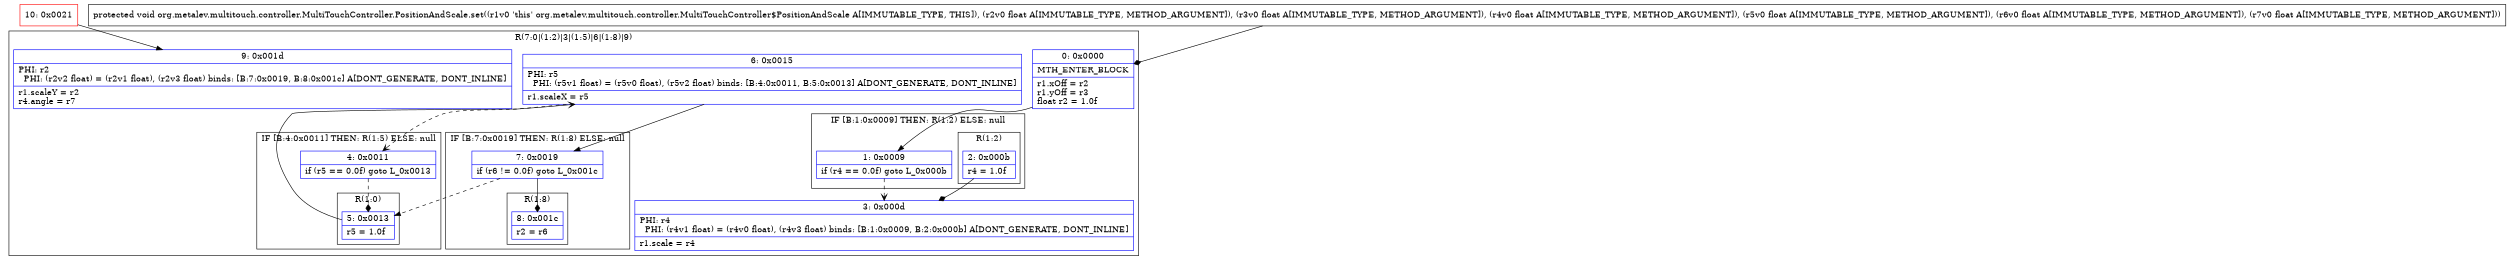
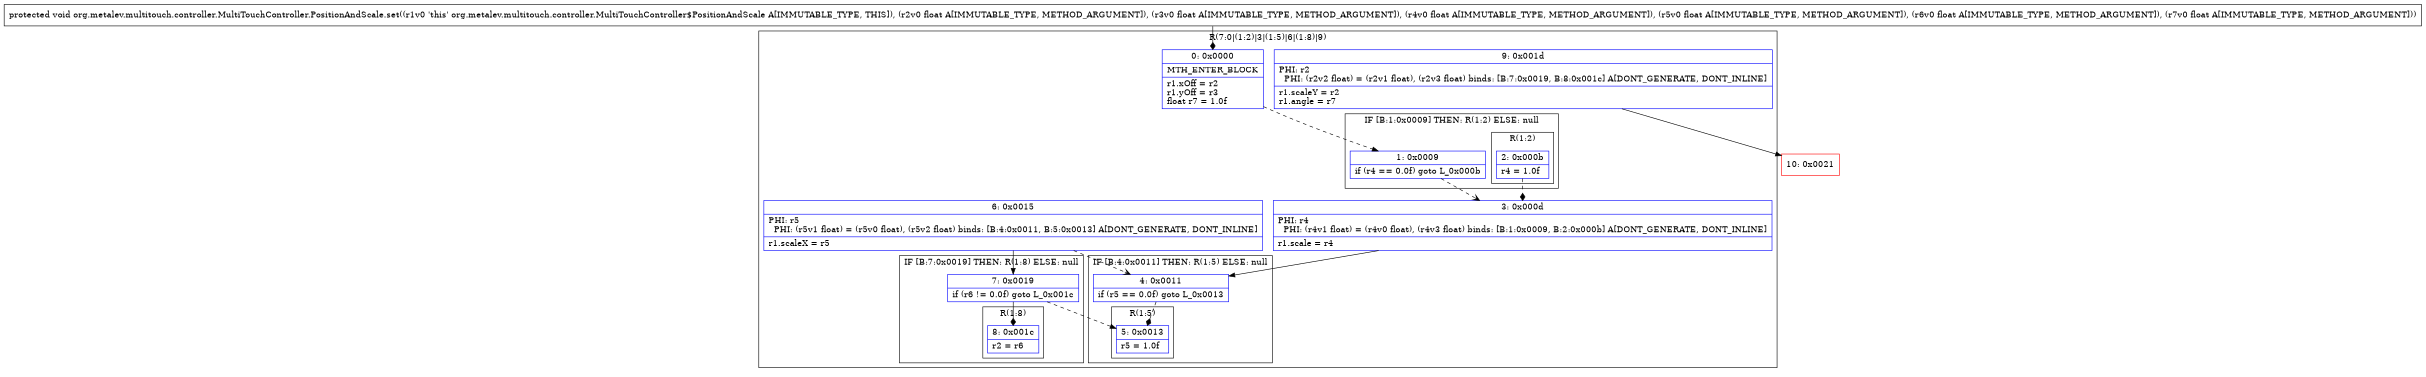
(117, 36) -> (1699, 131)
(47, 102) -> (1308, 102)
(1067, 102) -> (1197, 102)
(973, 110) -> (1318, 129)
(359, 111) -> none
(954, 192) -> (1523, 186)
(368, 200) -> (1143, 314)
none -> (1307, 263)
